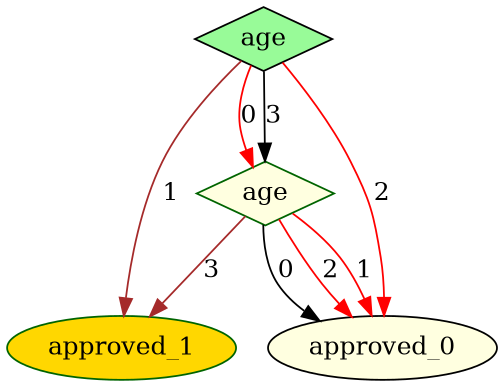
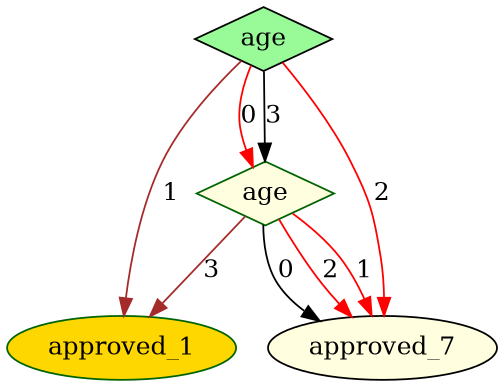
(383, 348) -> (383, 348)
